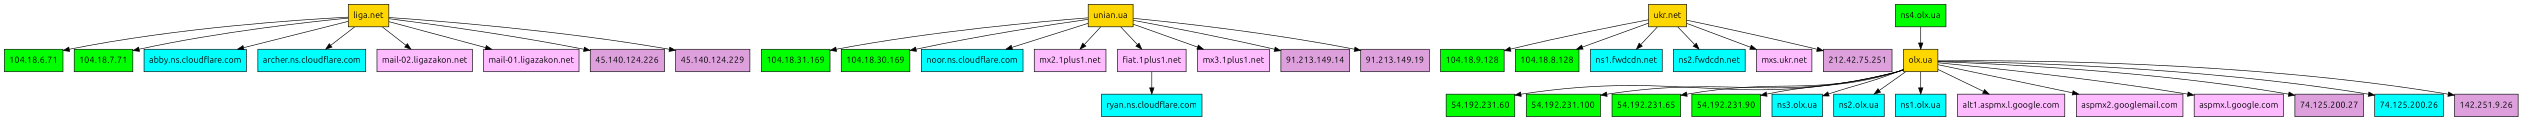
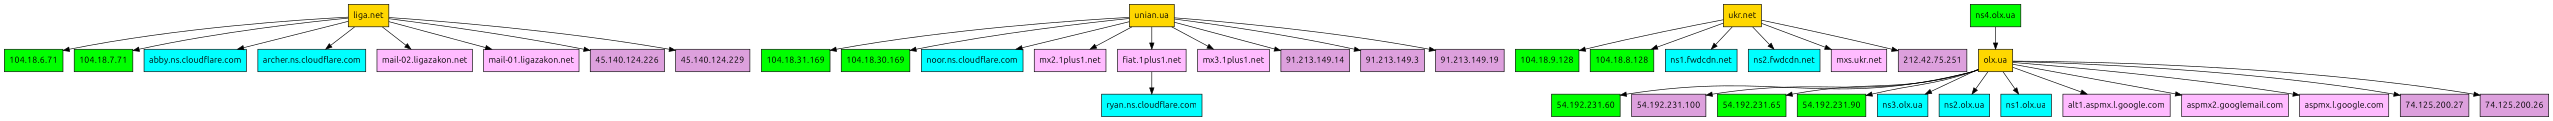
none -> (1393, 60)
(1563, 105) -> (1669, 105)
(2409, 105) -> (2514, 105)
(2486, 105) -> none
